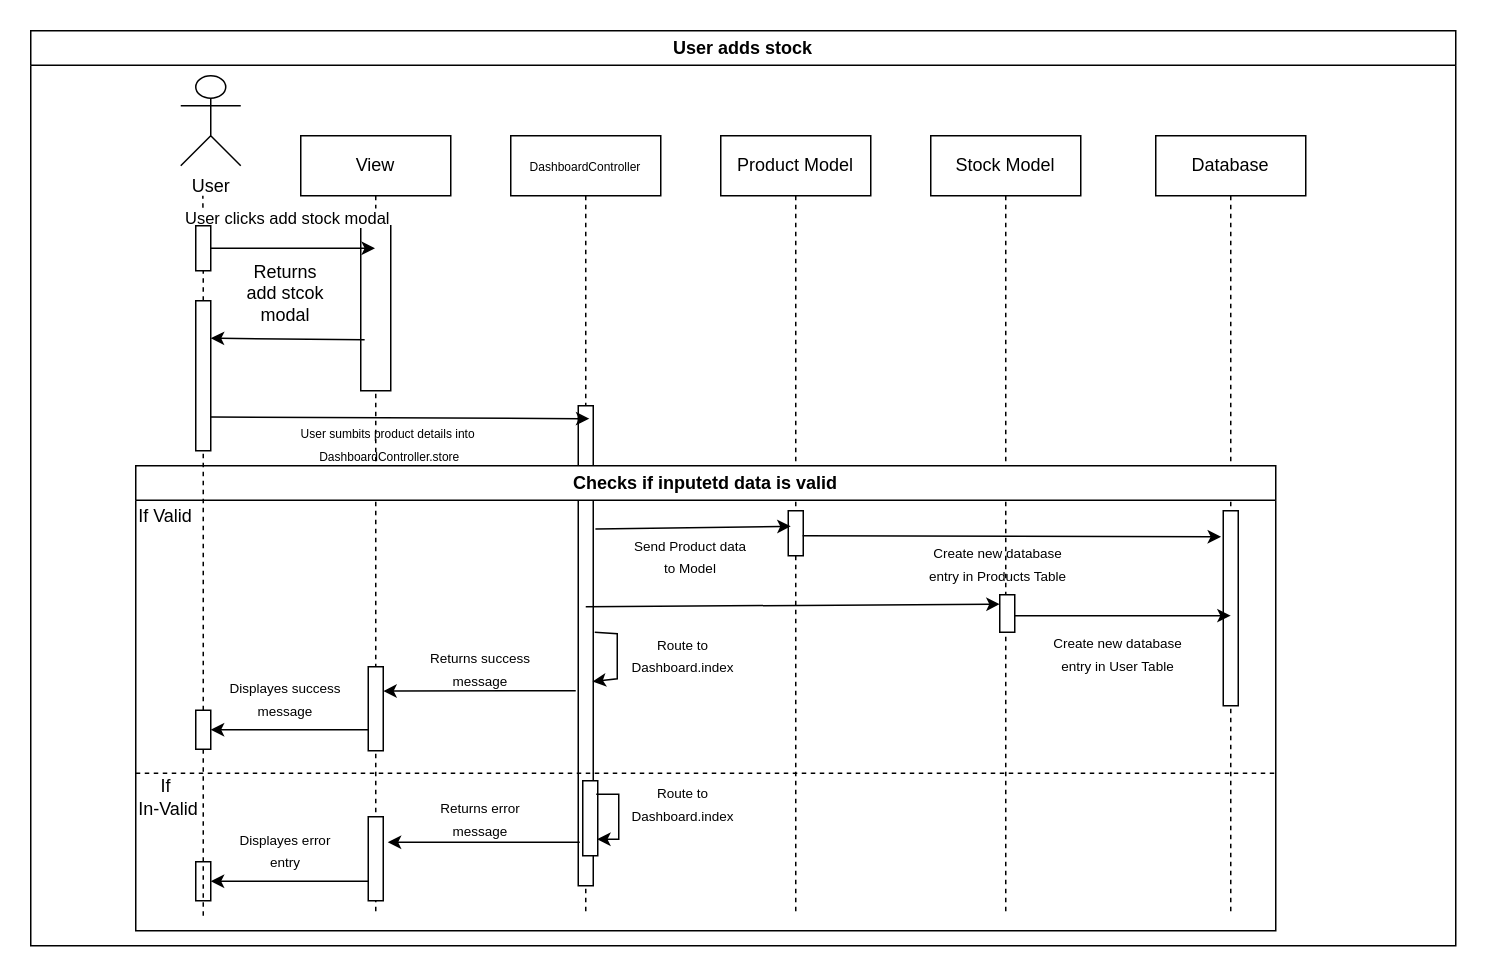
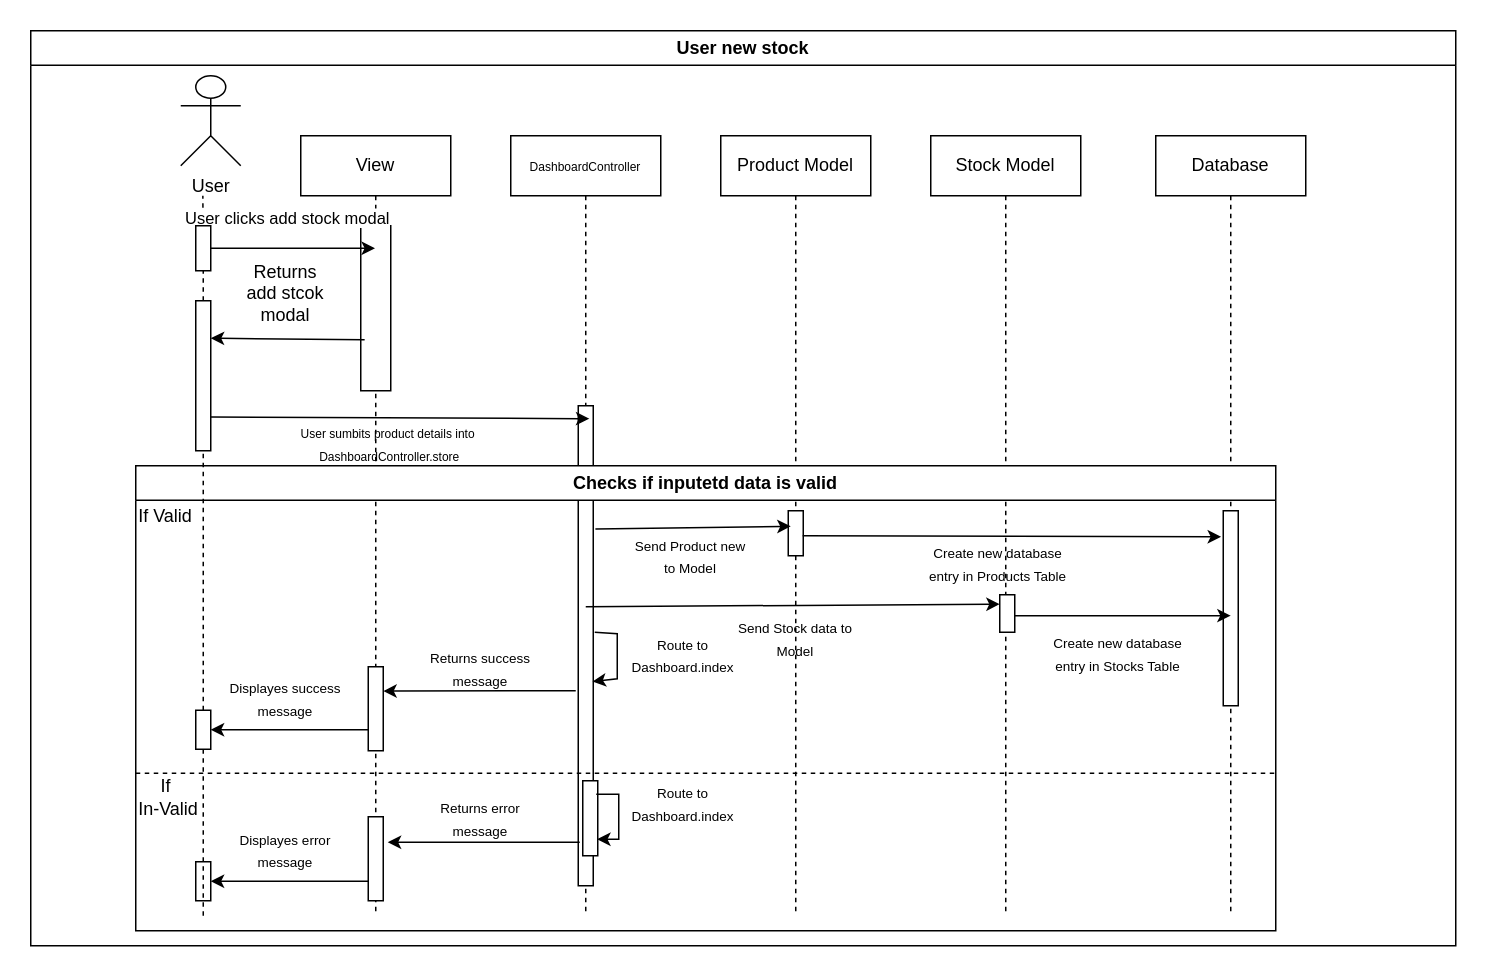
(743, 49) -> (743, 49)
(691, 556) -> (691, 556)
none -> (796, 638)
(1118, 653) -> (1118, 653)
(286, 850) -> (286, 850)
